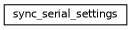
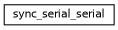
(66, 15) -> (59, 15)
